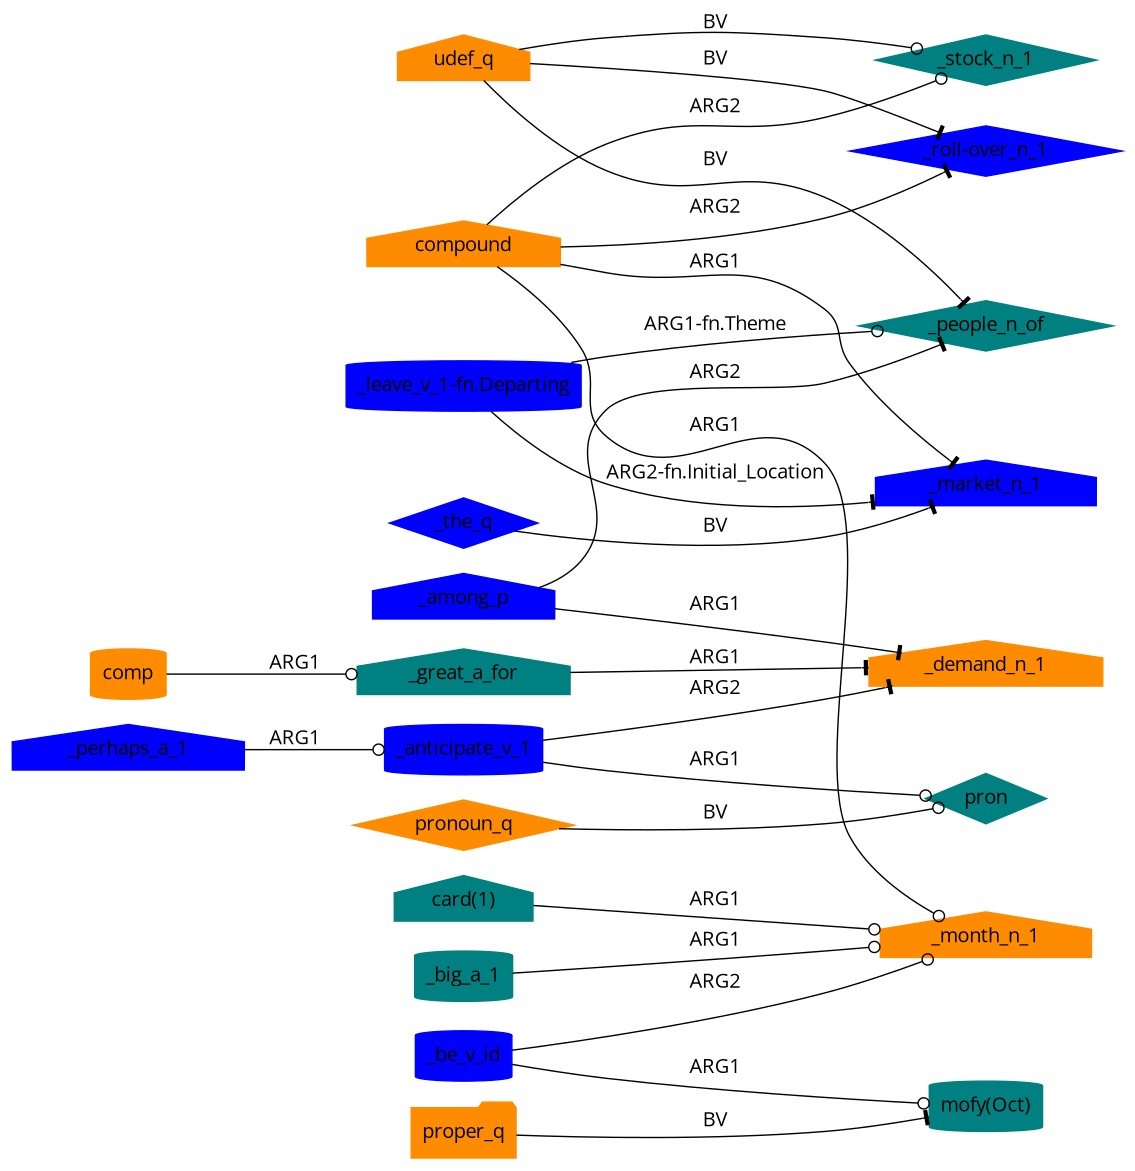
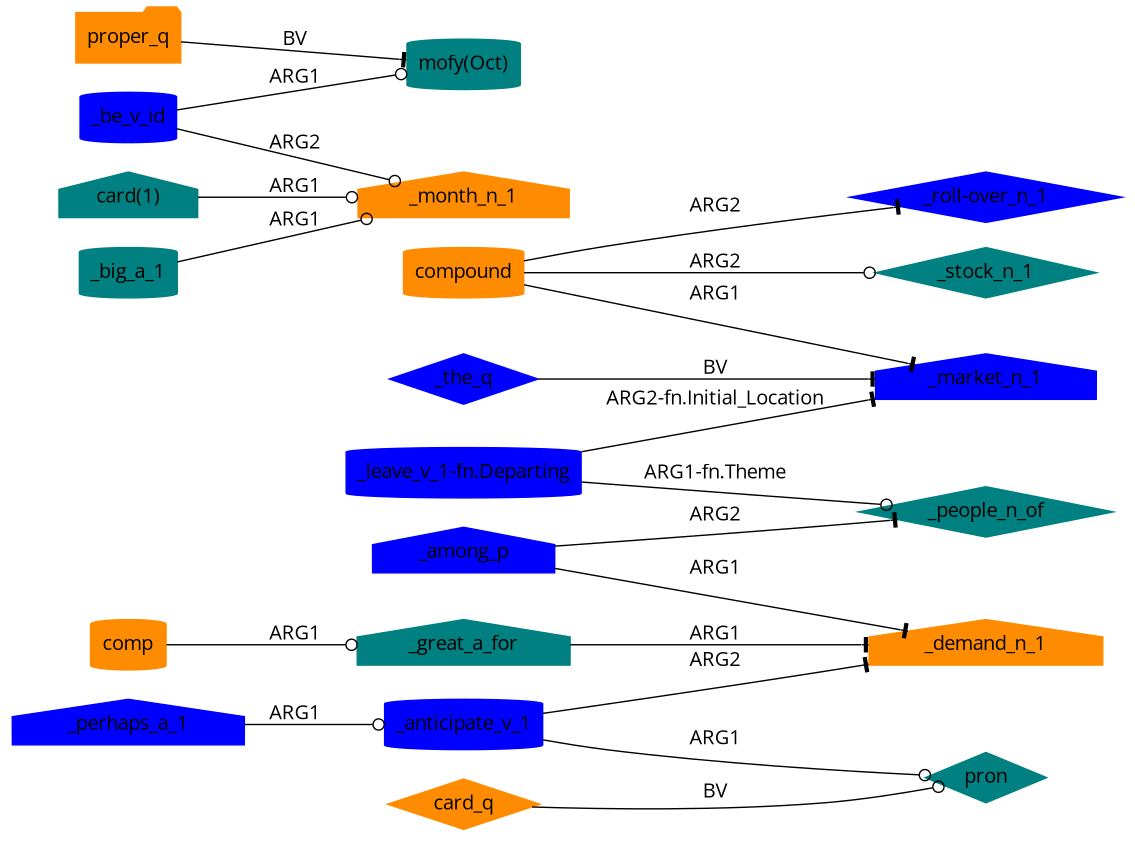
(464, 60) -> none
(464, 246) -> (464, 273)
(836, 485) -> none
(464, 825) -> (464, 804)
